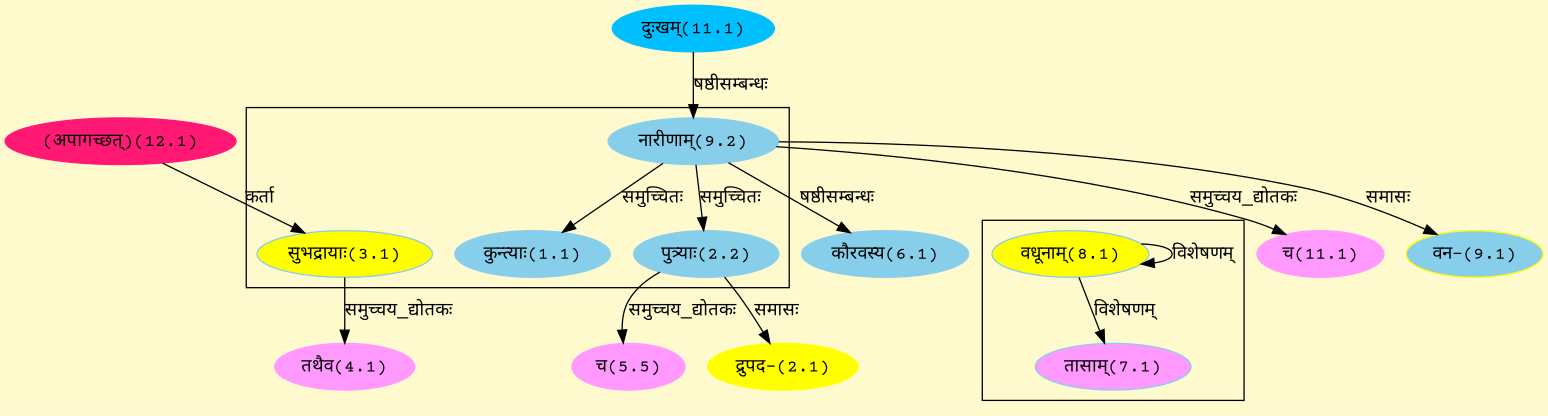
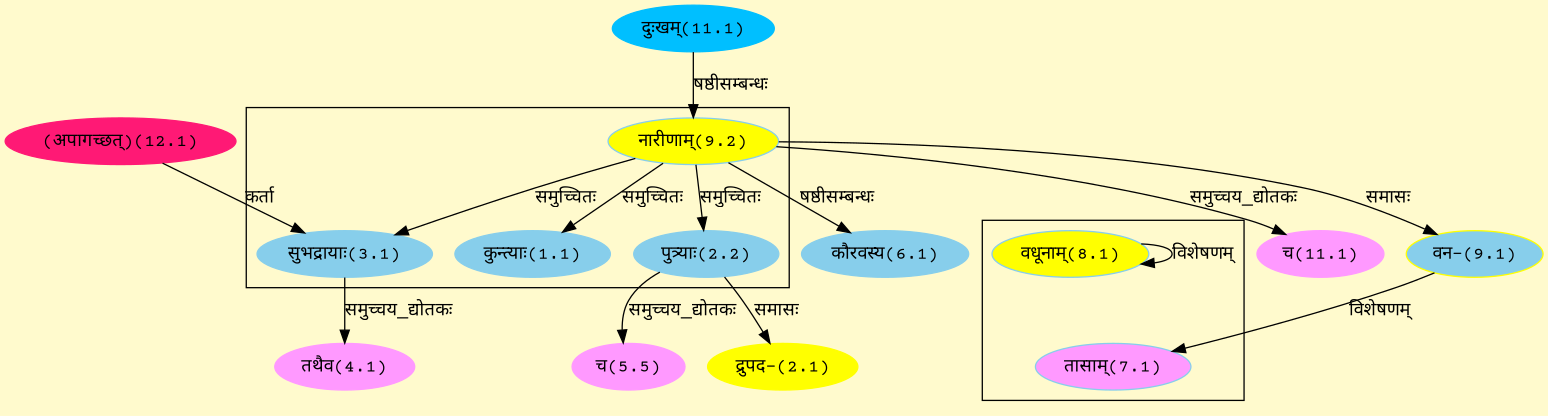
(693, 141) -> (693, 141)
none -> (521, 192)
(345, 254) -> (345, 254)
(1089, 304) -> (1311, 314)
